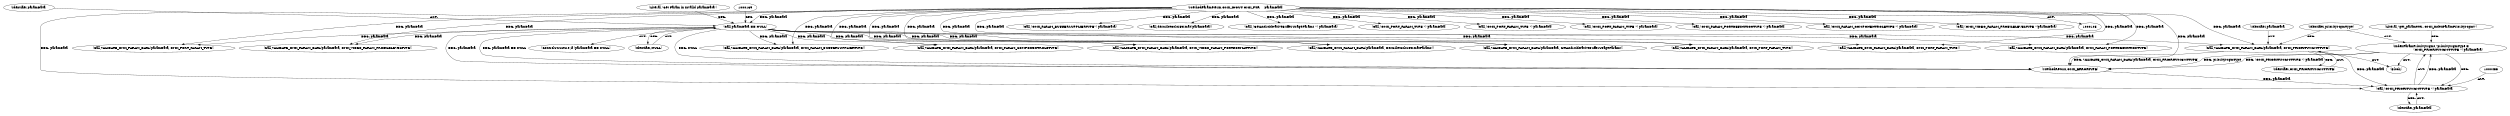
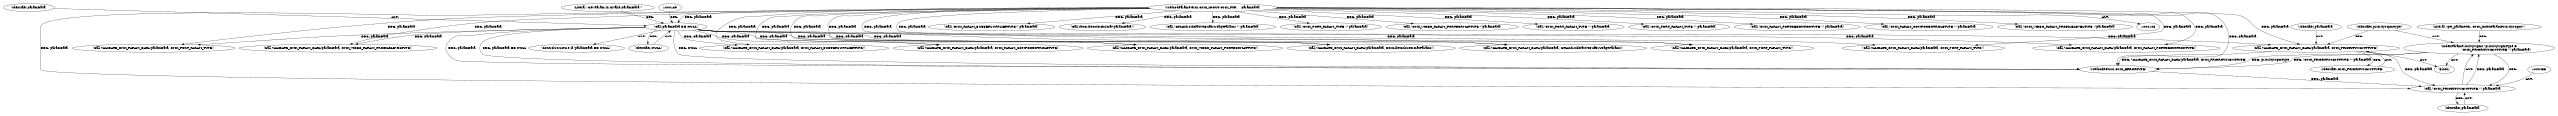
none -> (1452, 27)
